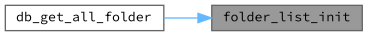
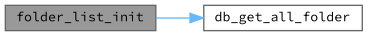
(181, 18) -> (173, 18)
